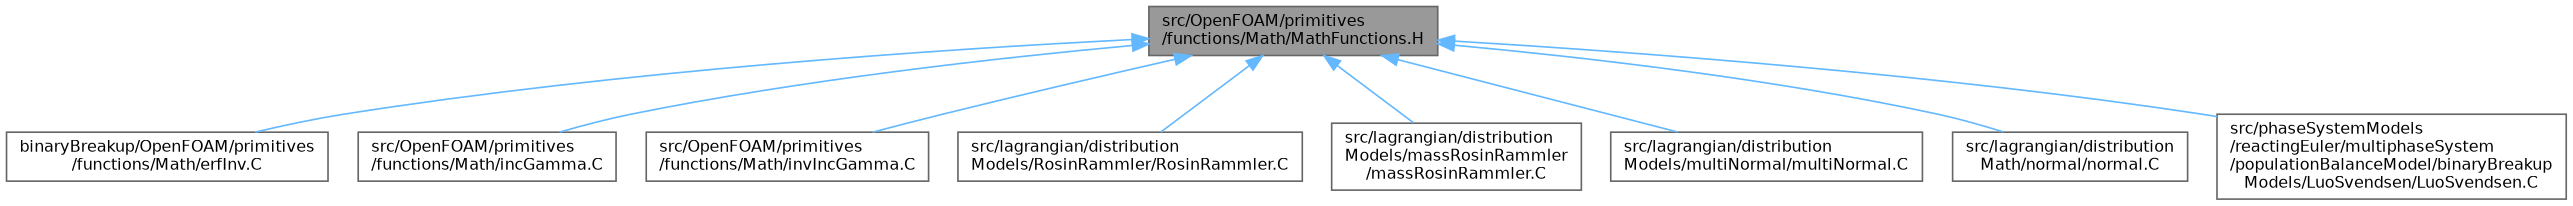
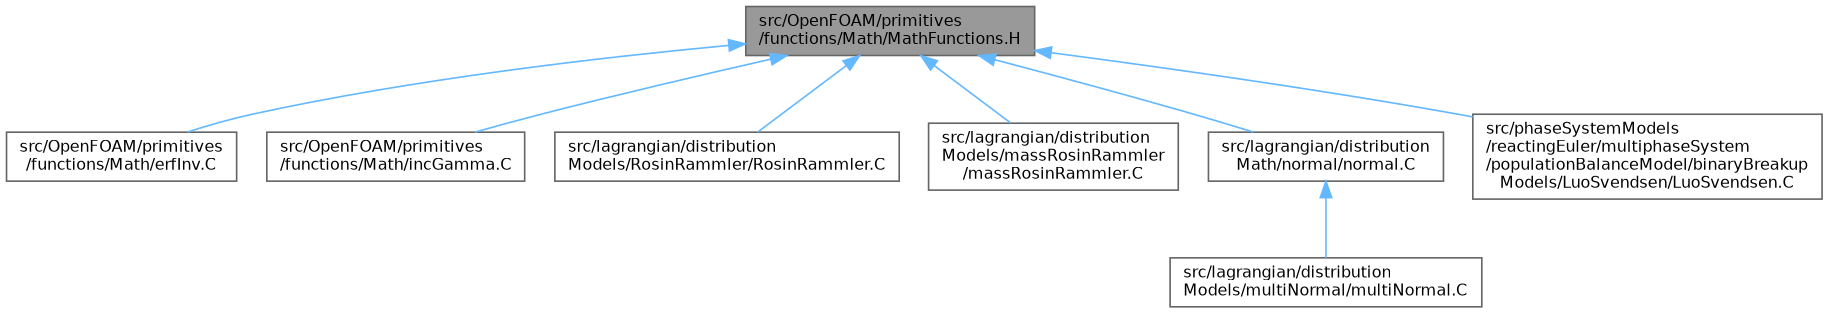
(1538, 96) -> (1326, 228)
(167, 157) -> (122, 157)
(787, 157) -> none
